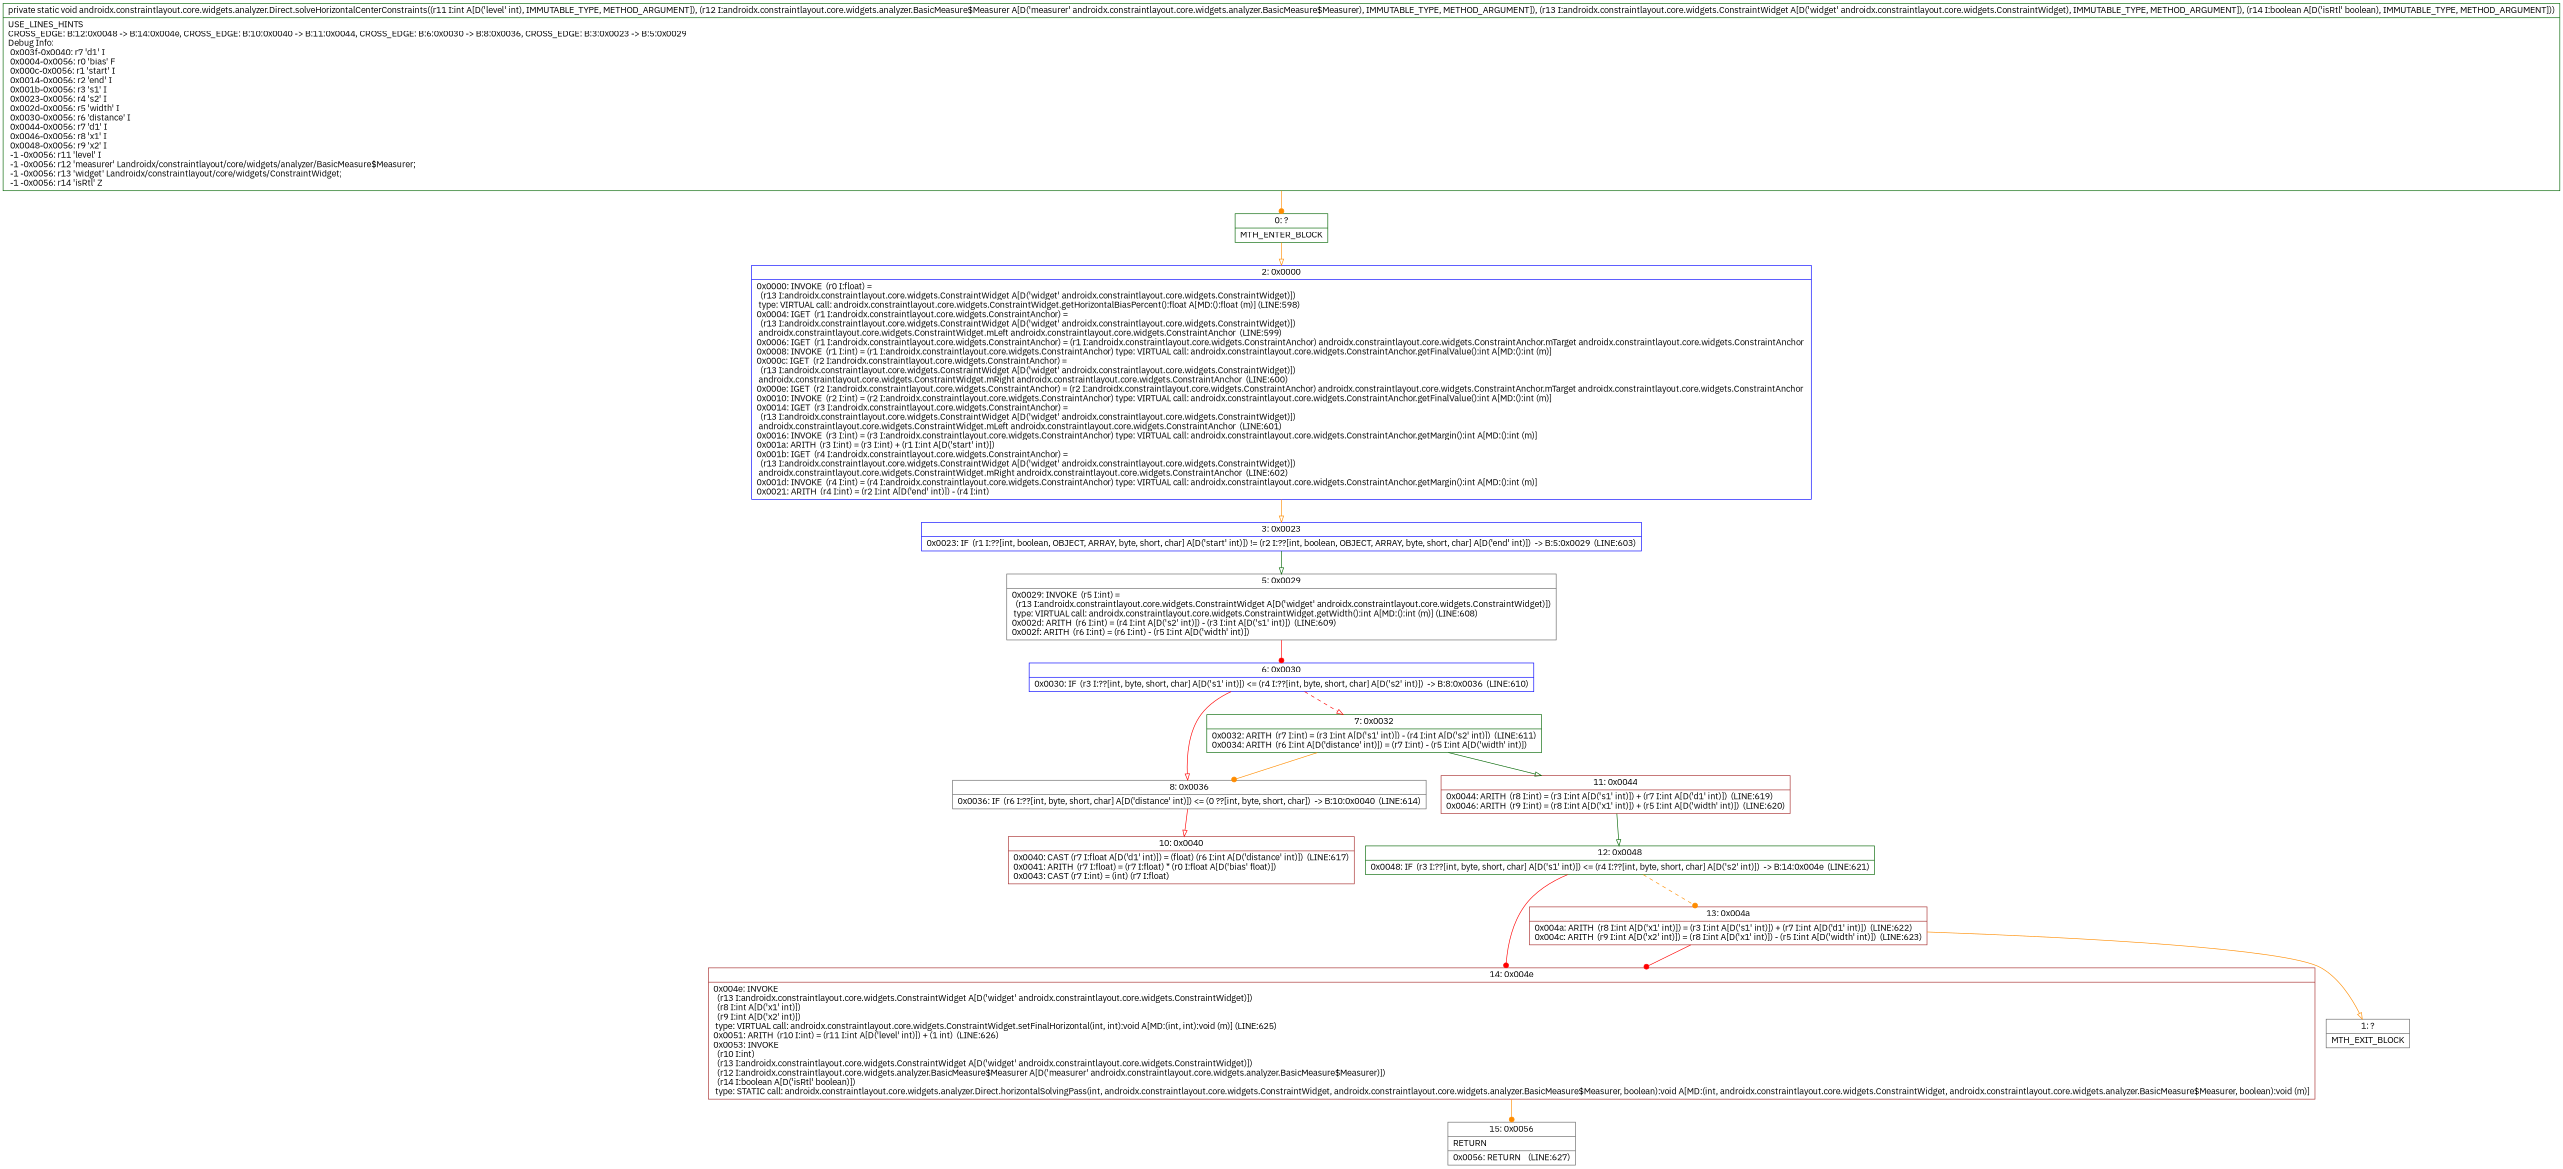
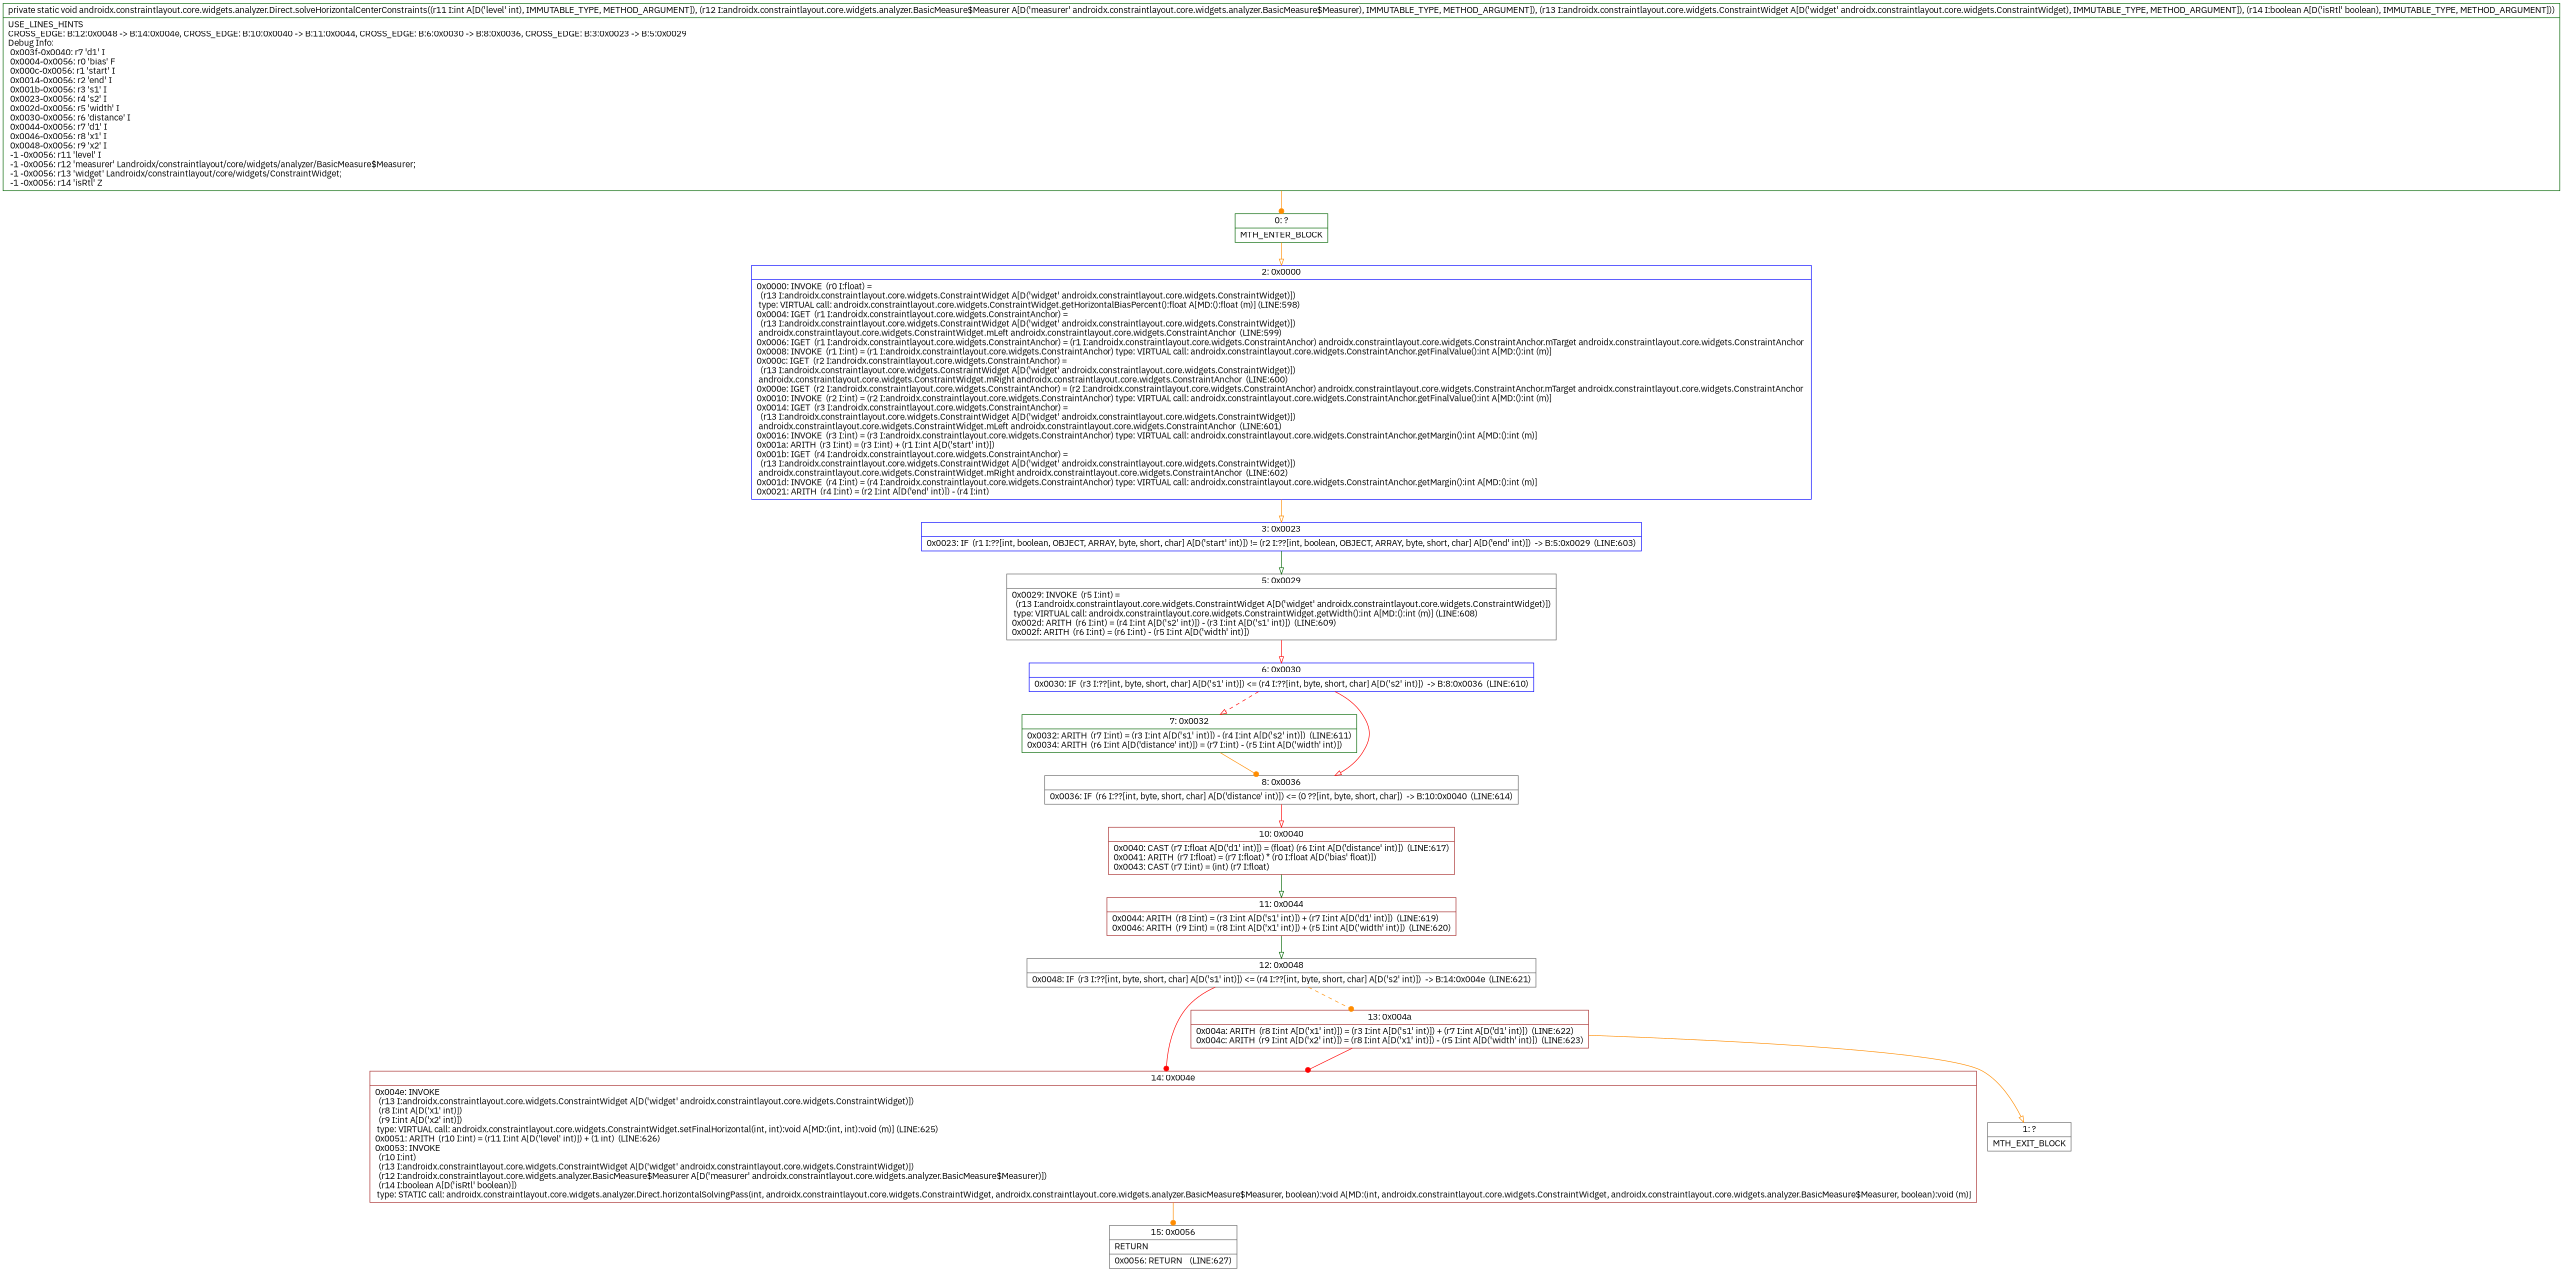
(1281, 649) -> (1281, 648)
(1492, 763) -> (1281, 883)
(1620, 860) -> (1281, 973)
